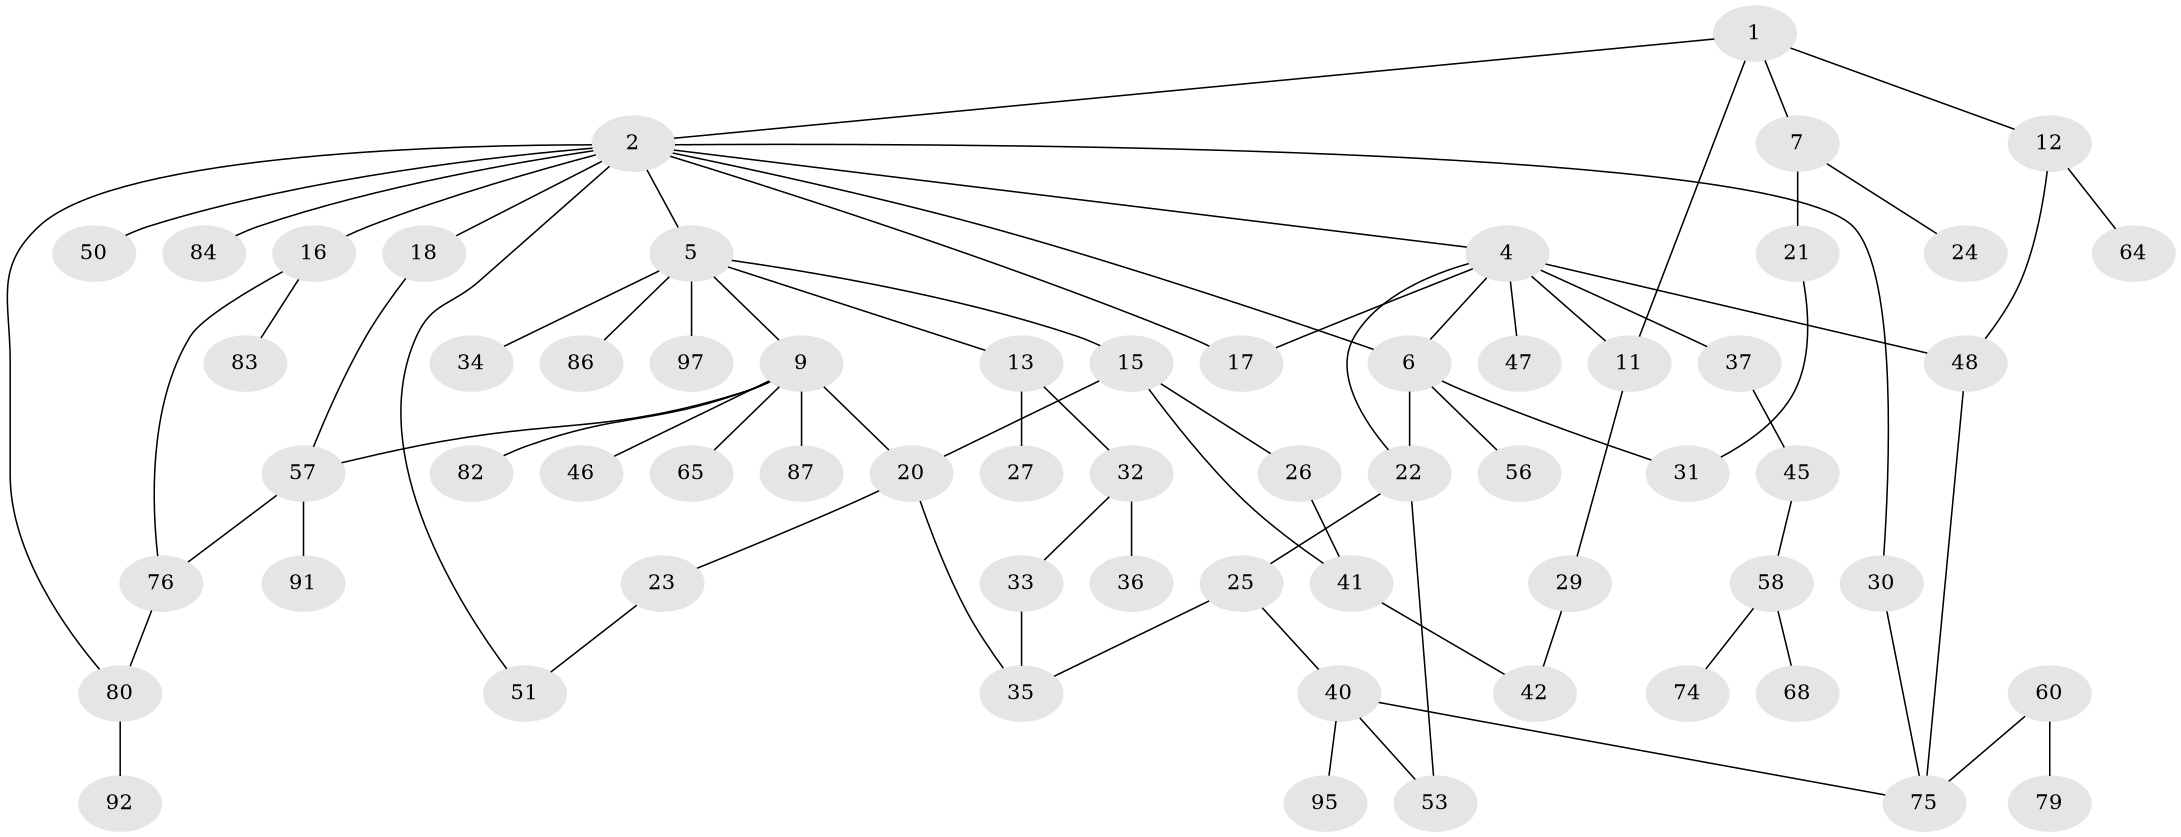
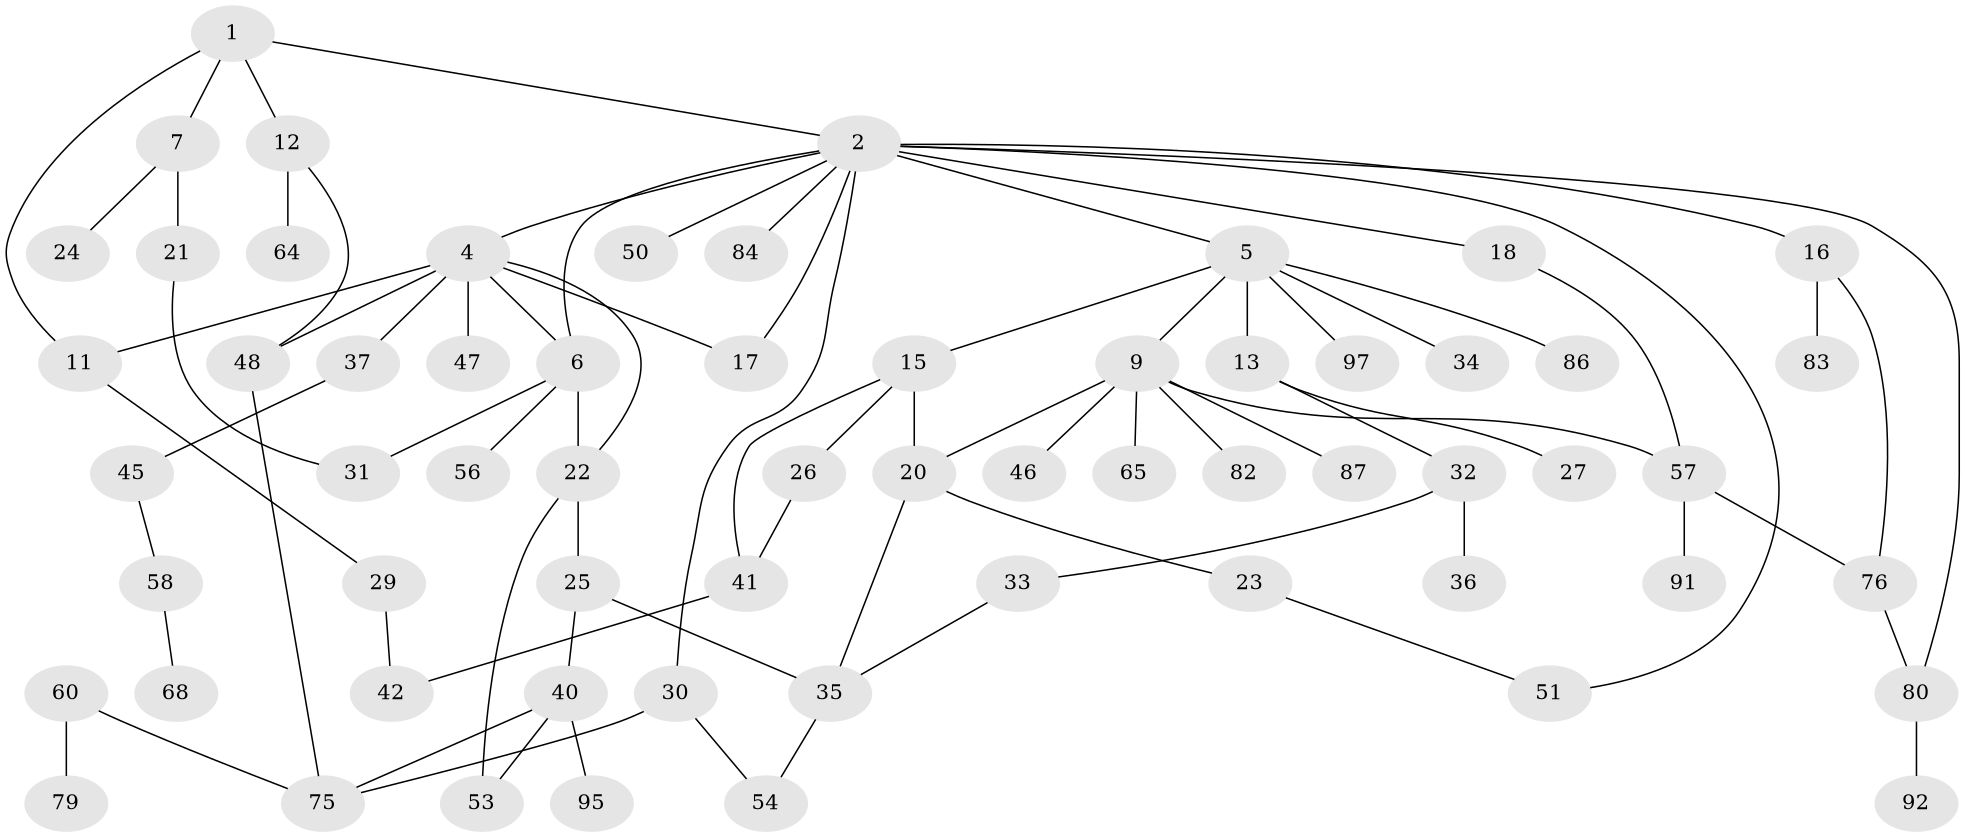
(1688, 694) -> none
none -> (766, 804)
